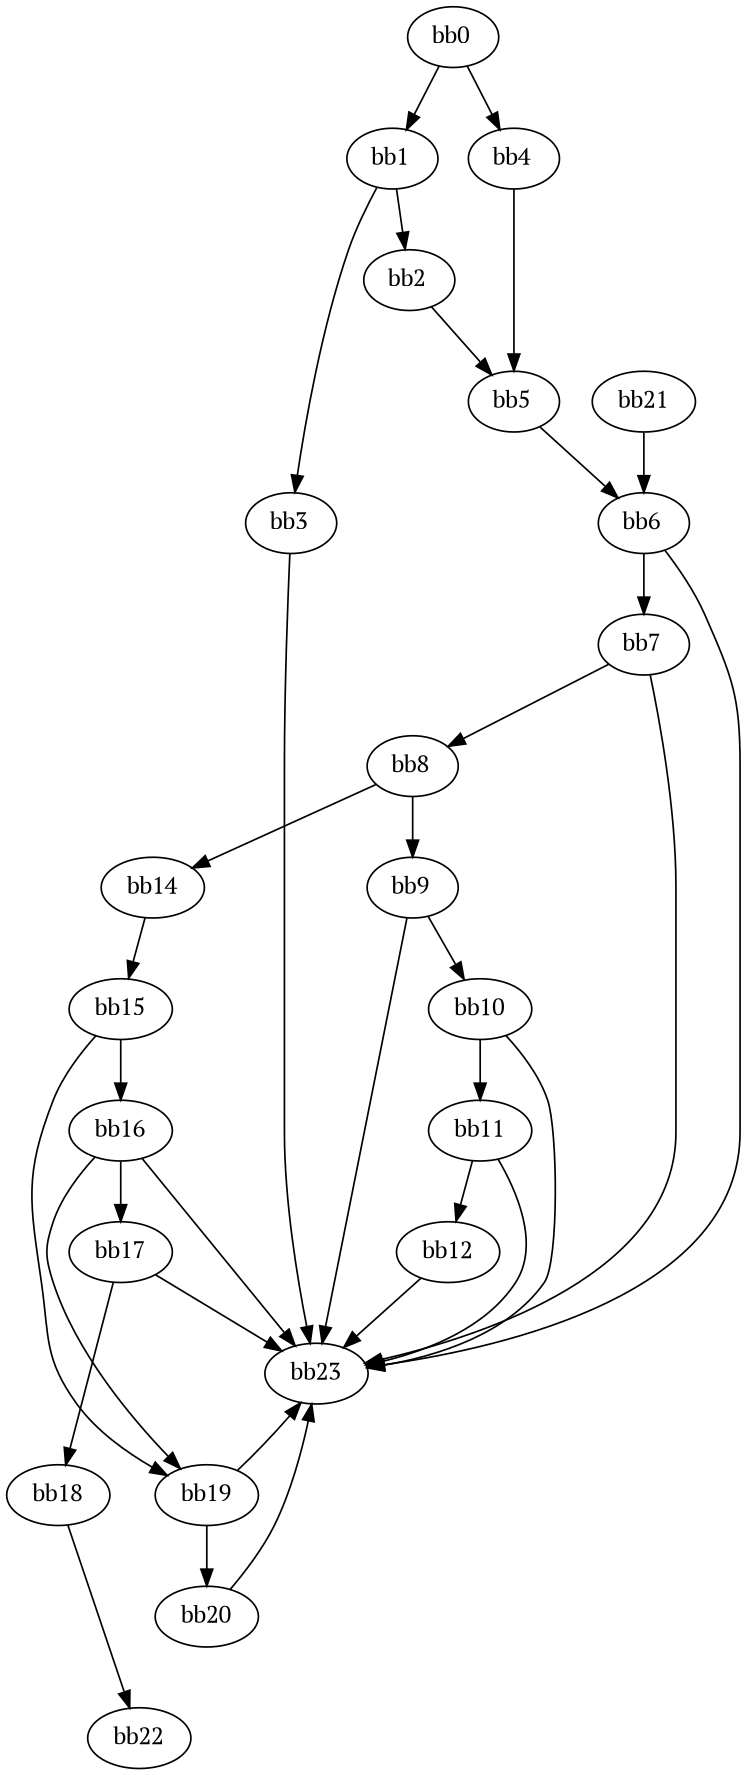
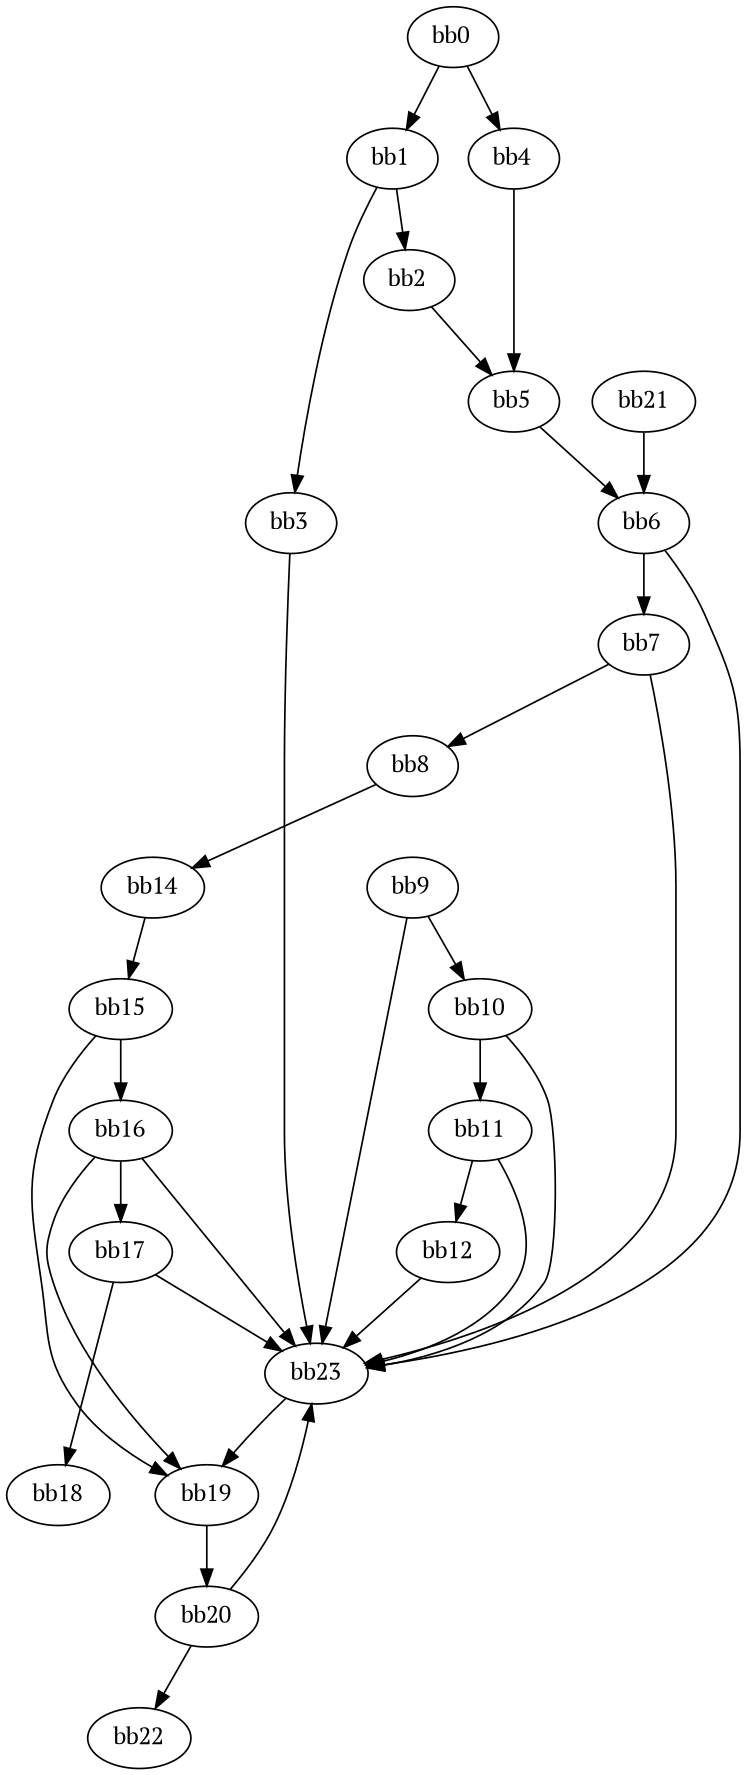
(413, 819) -> none
(264, 1444) -> (259, 1425)
(96, 1608) -> (178, 1669)
